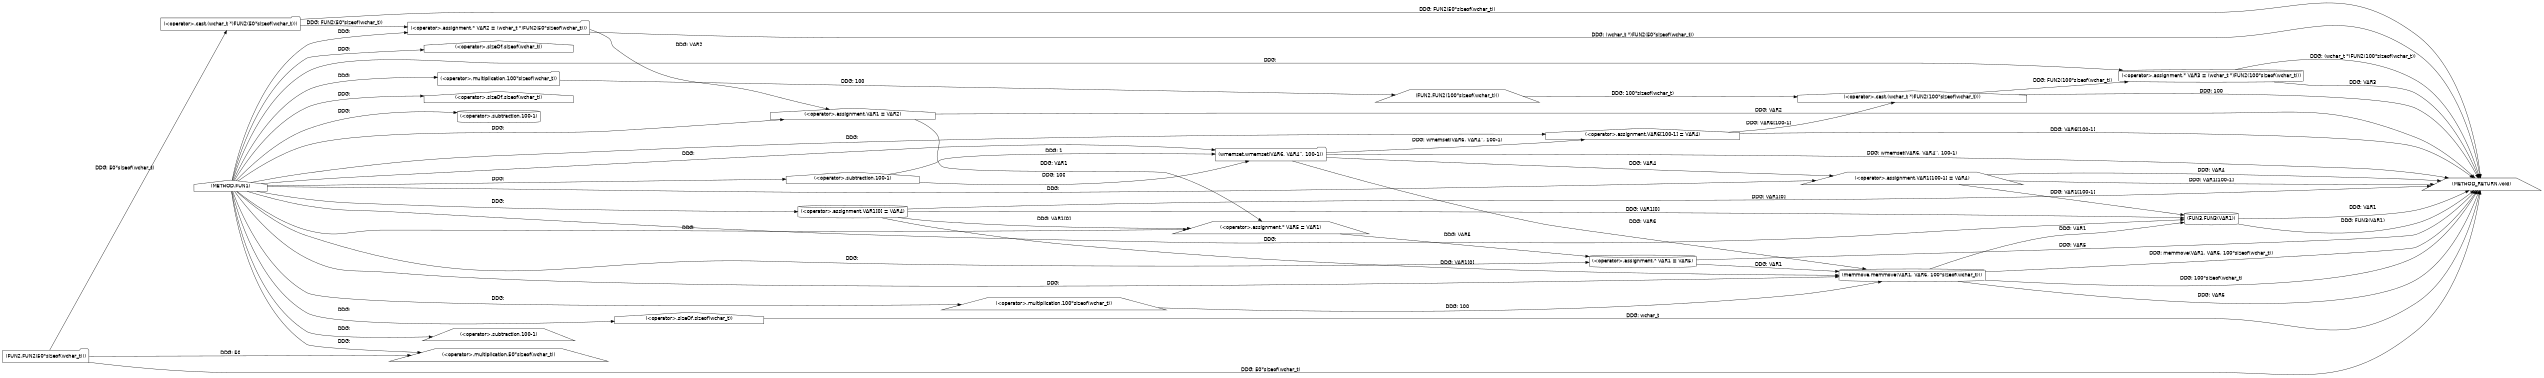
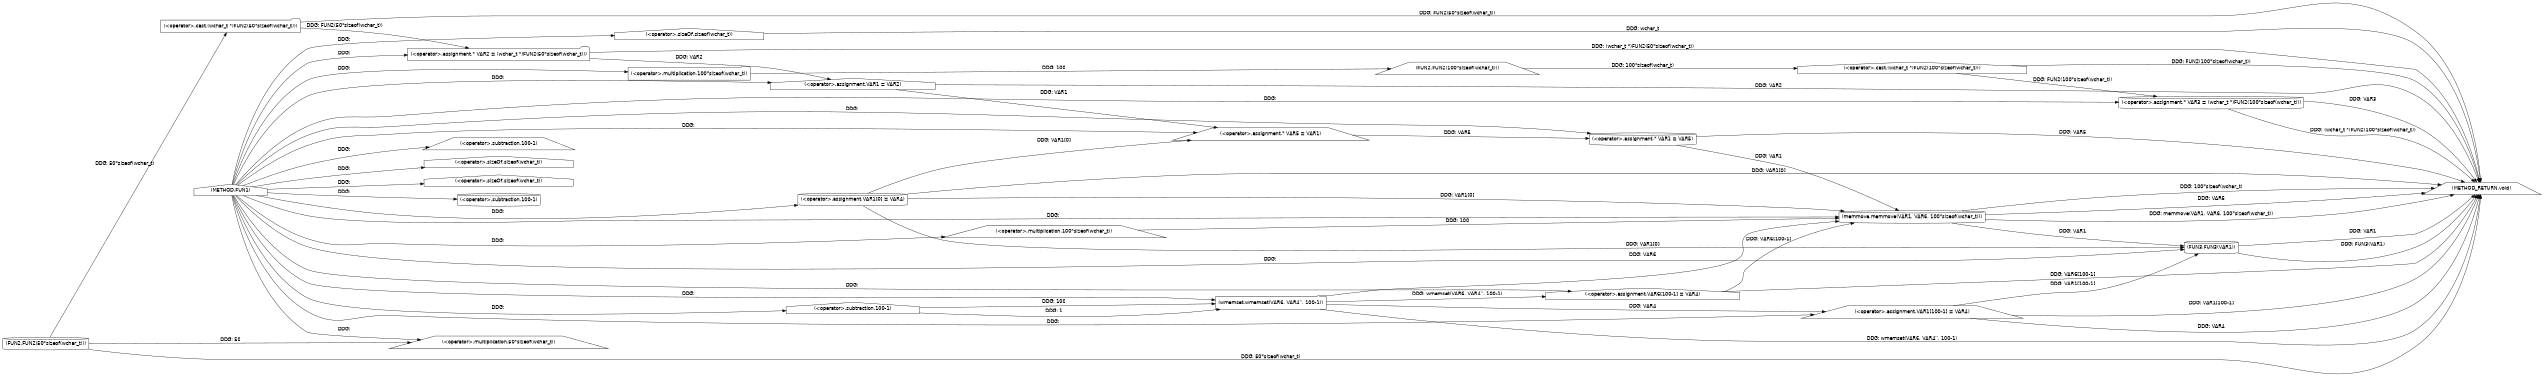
(2211, 91) -> (2211, 62)
(1811, 123) -> (1783, 245)
(46, 356) -> (46, 344)
